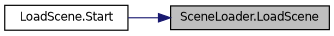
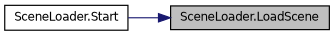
(66, 18) -> (66, 18)
